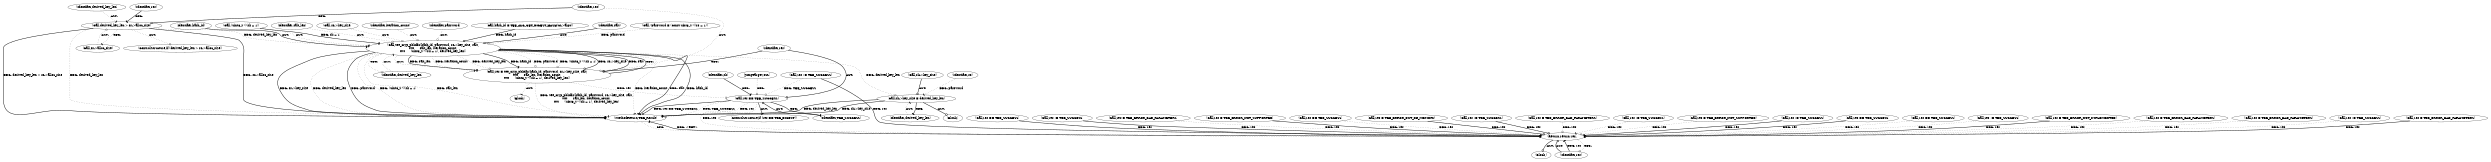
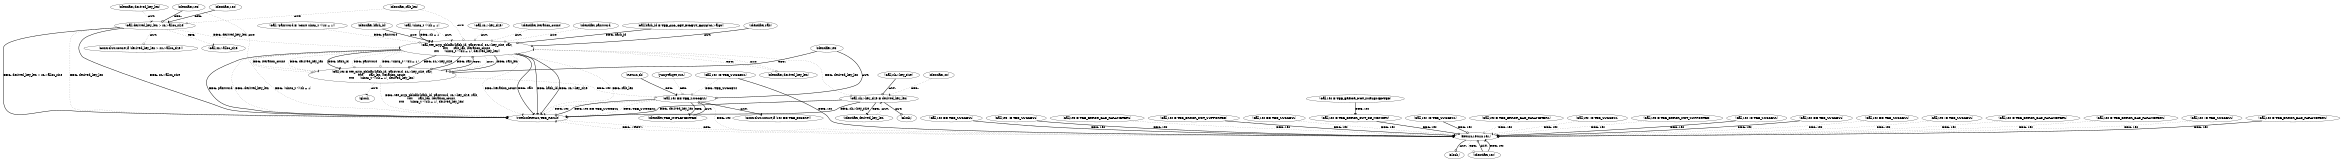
(100, 36) -> (286, 16)
(718, 75) -> (635, 75)
(951, 88) -> (915, 88)
(841, 118) -> (673, 118)
(1887, 131) -> (1355, 108)
(1095, 135) -> (826, 133)
